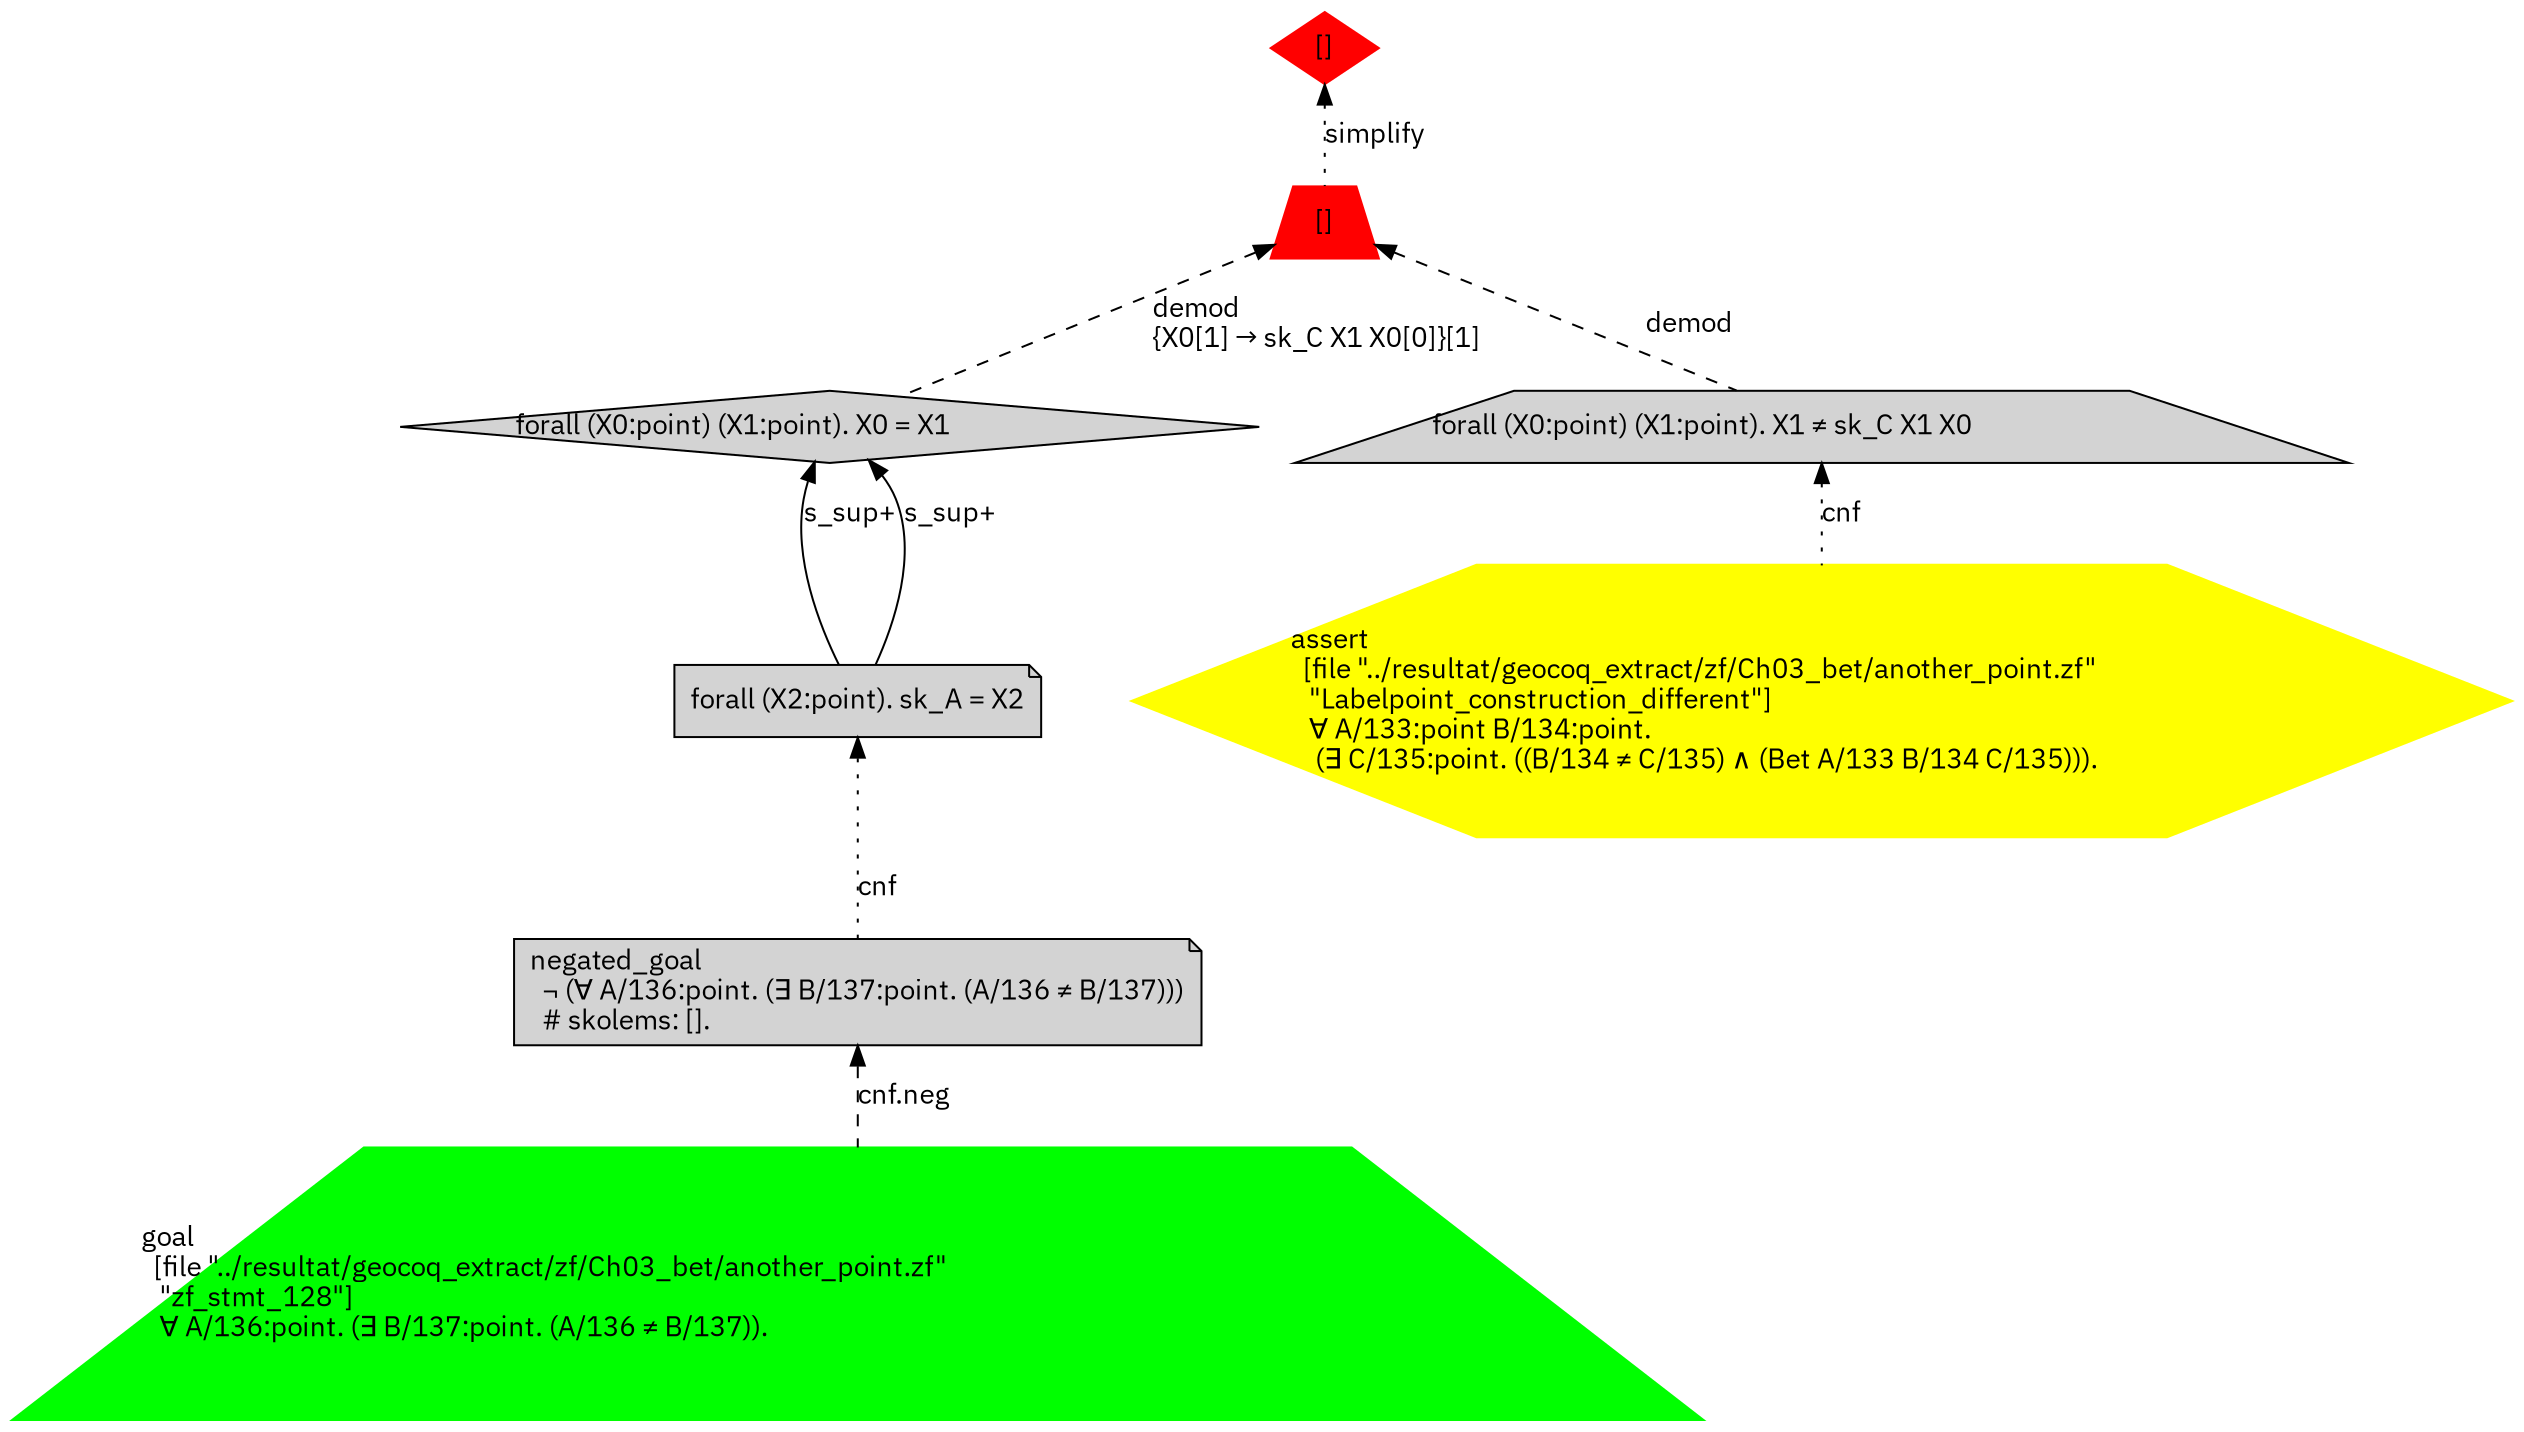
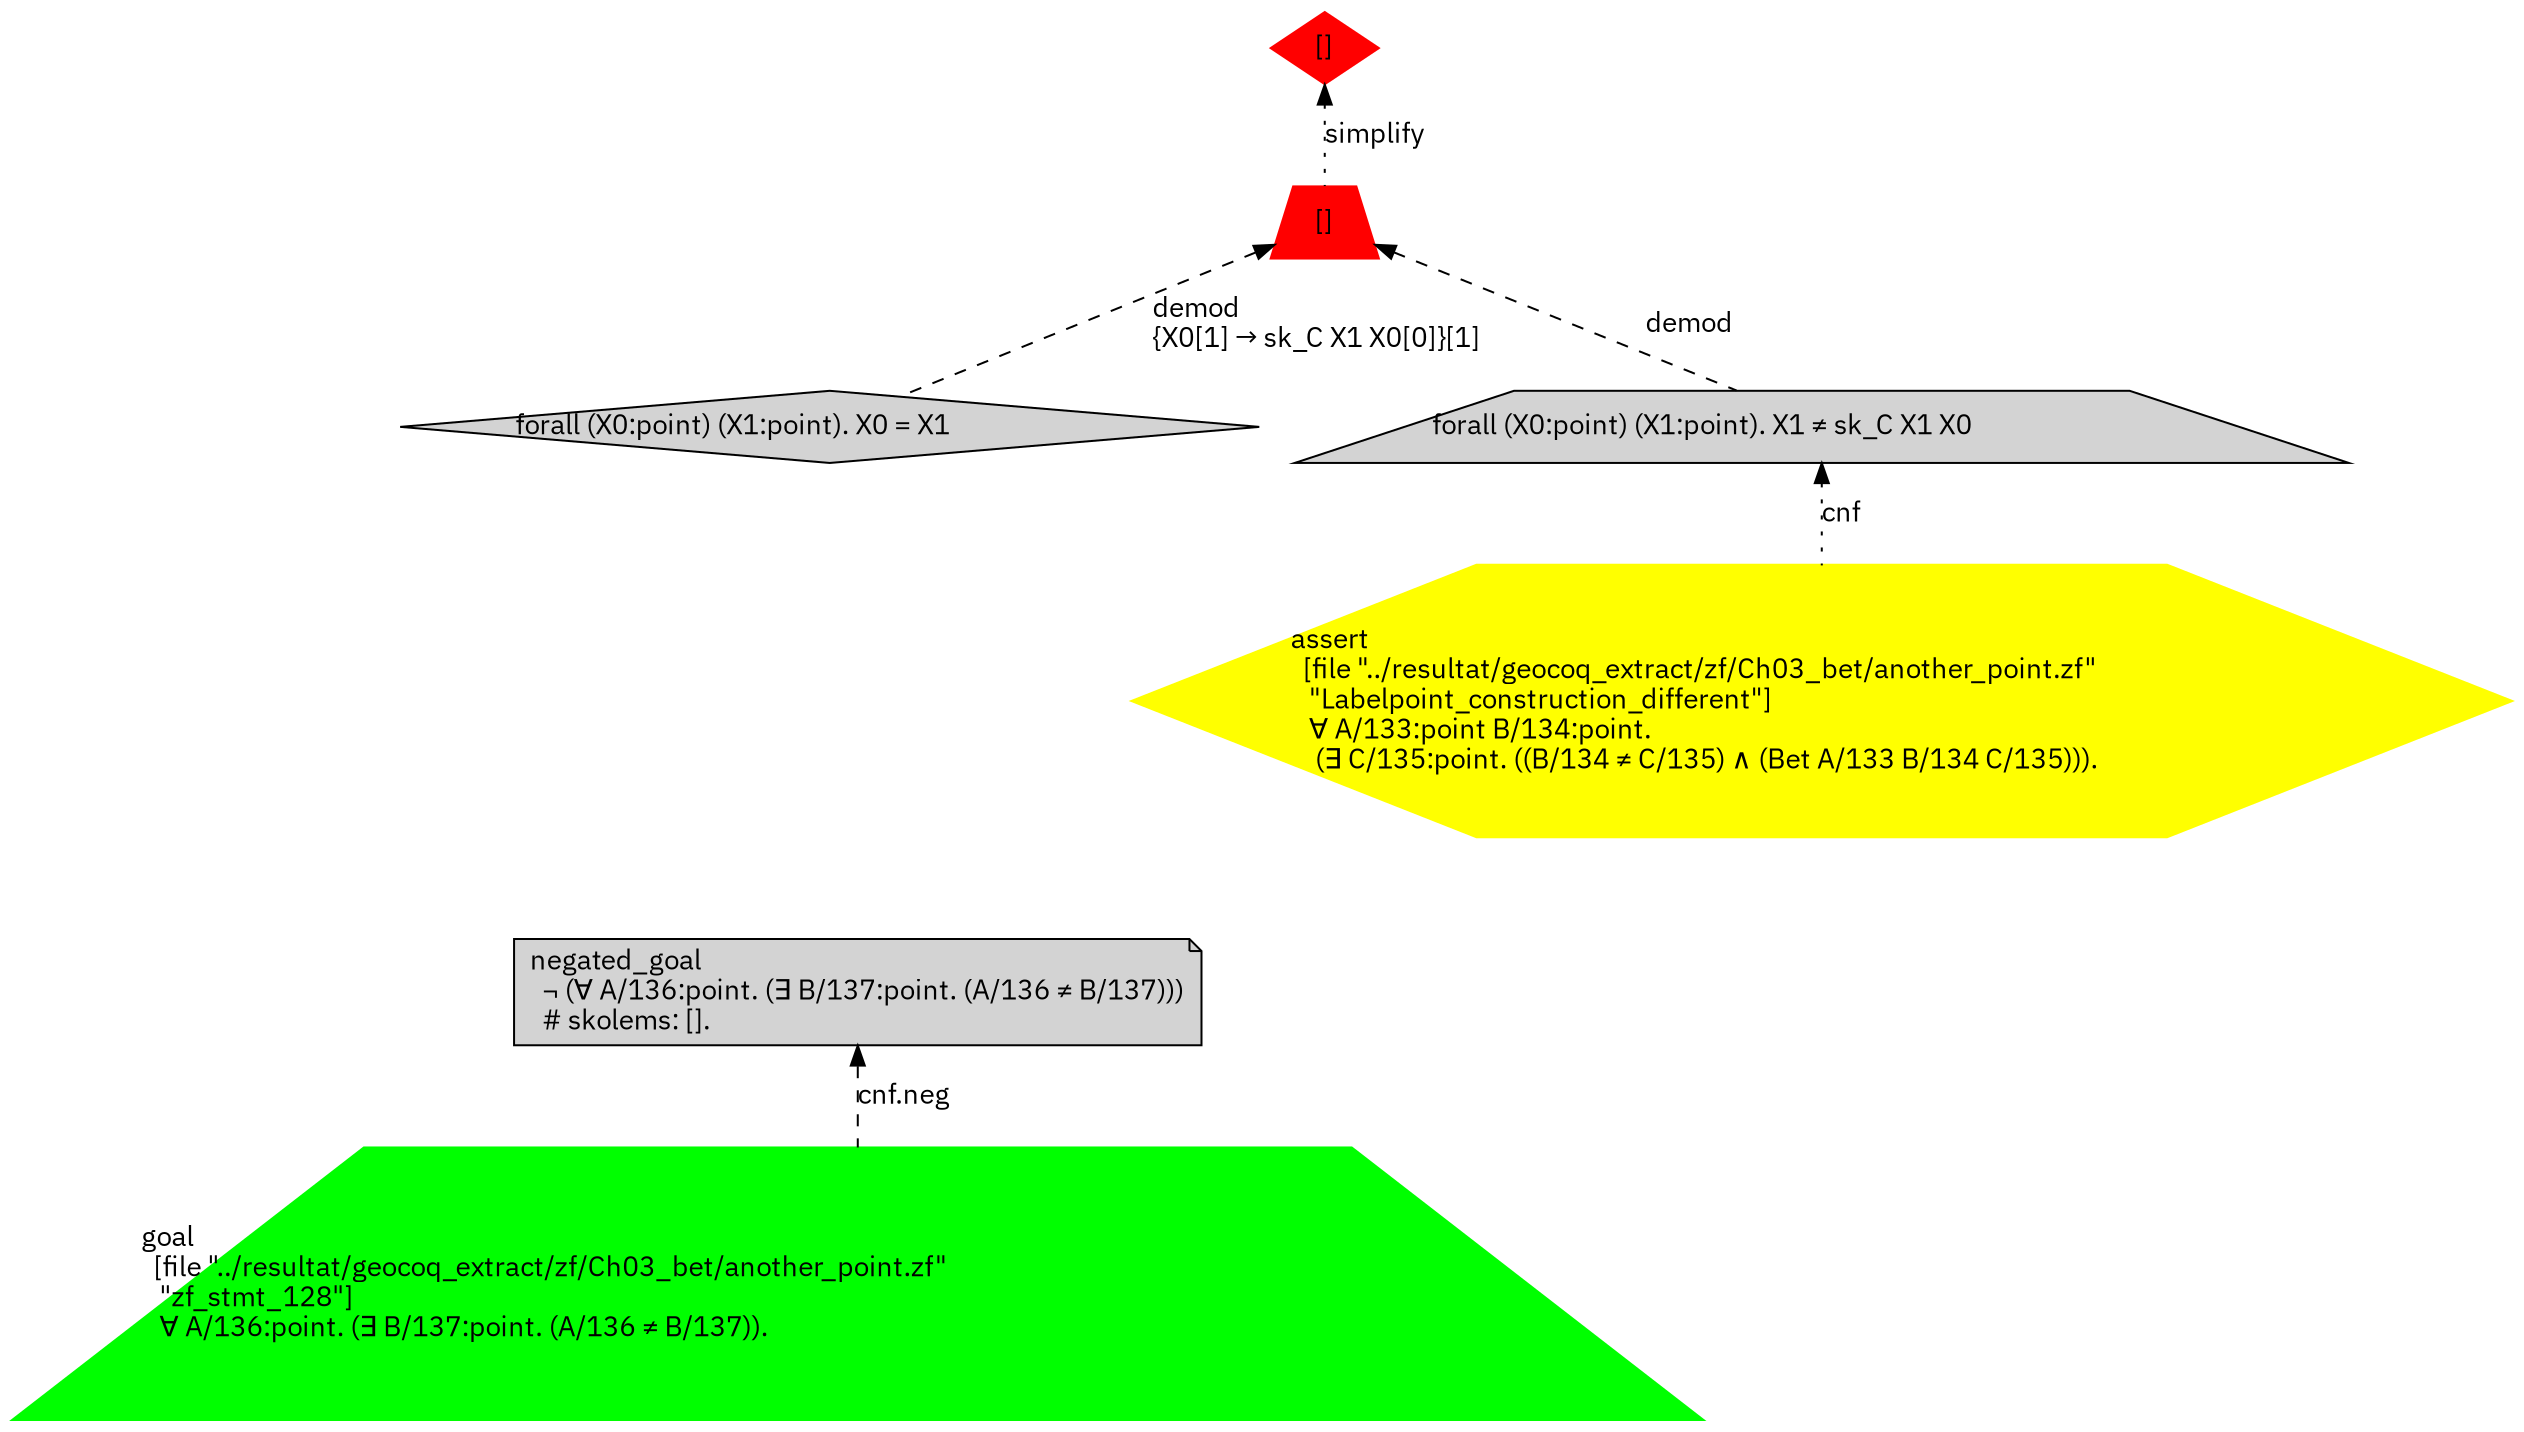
(858, 701) -> none
